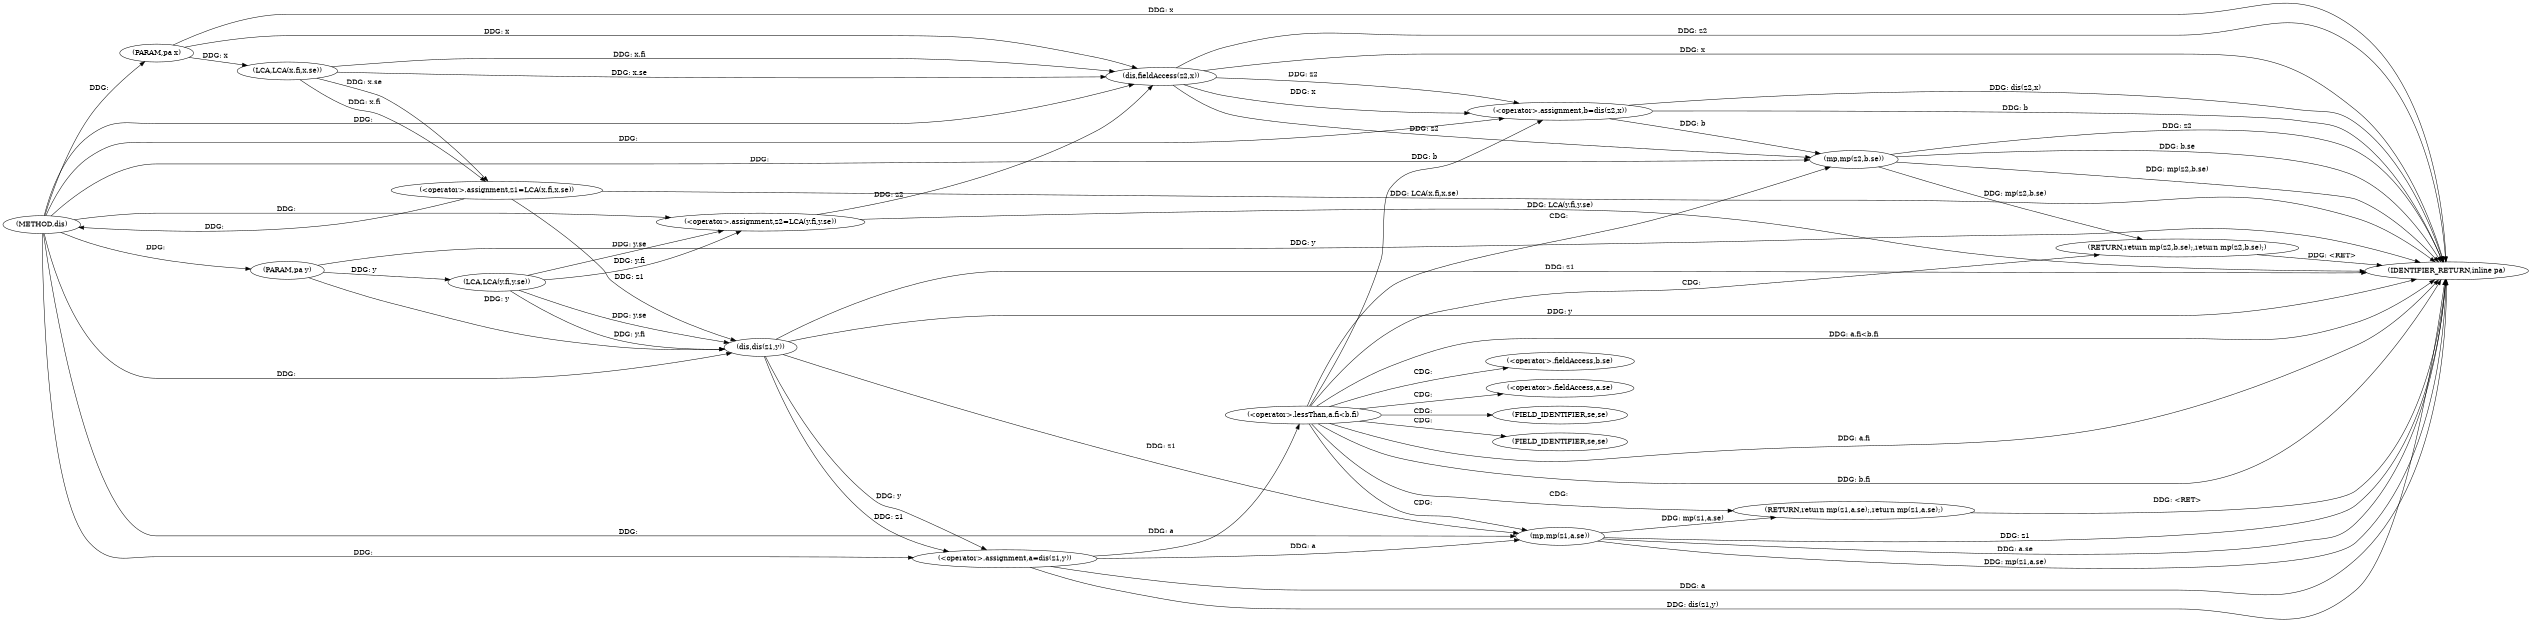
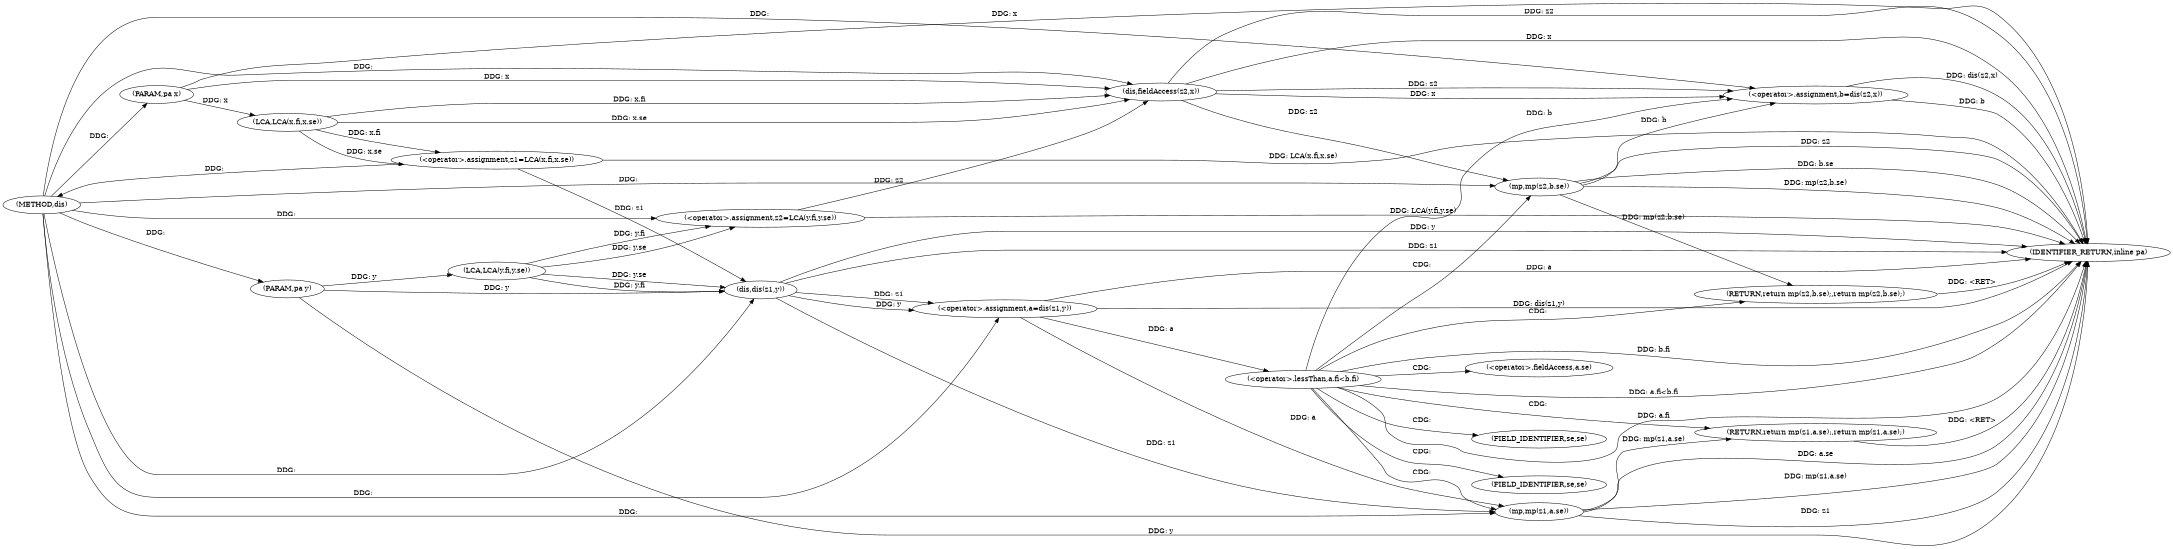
(1713, 135) -> (1664, 129)
(1560, 361) -> none
